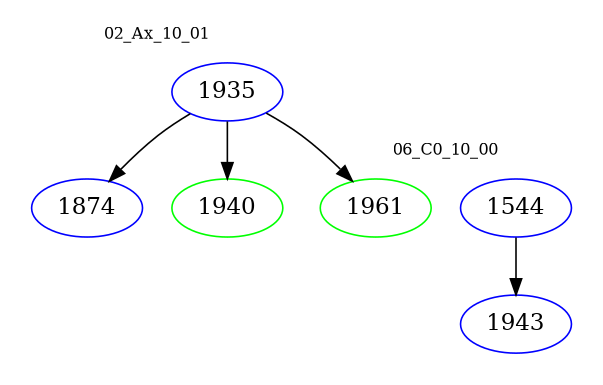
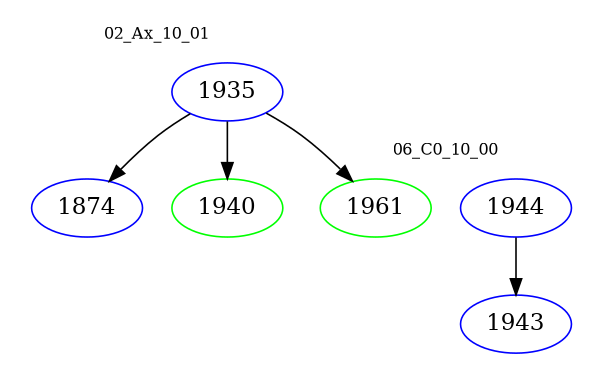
(516, 208) -> (516, 208)
